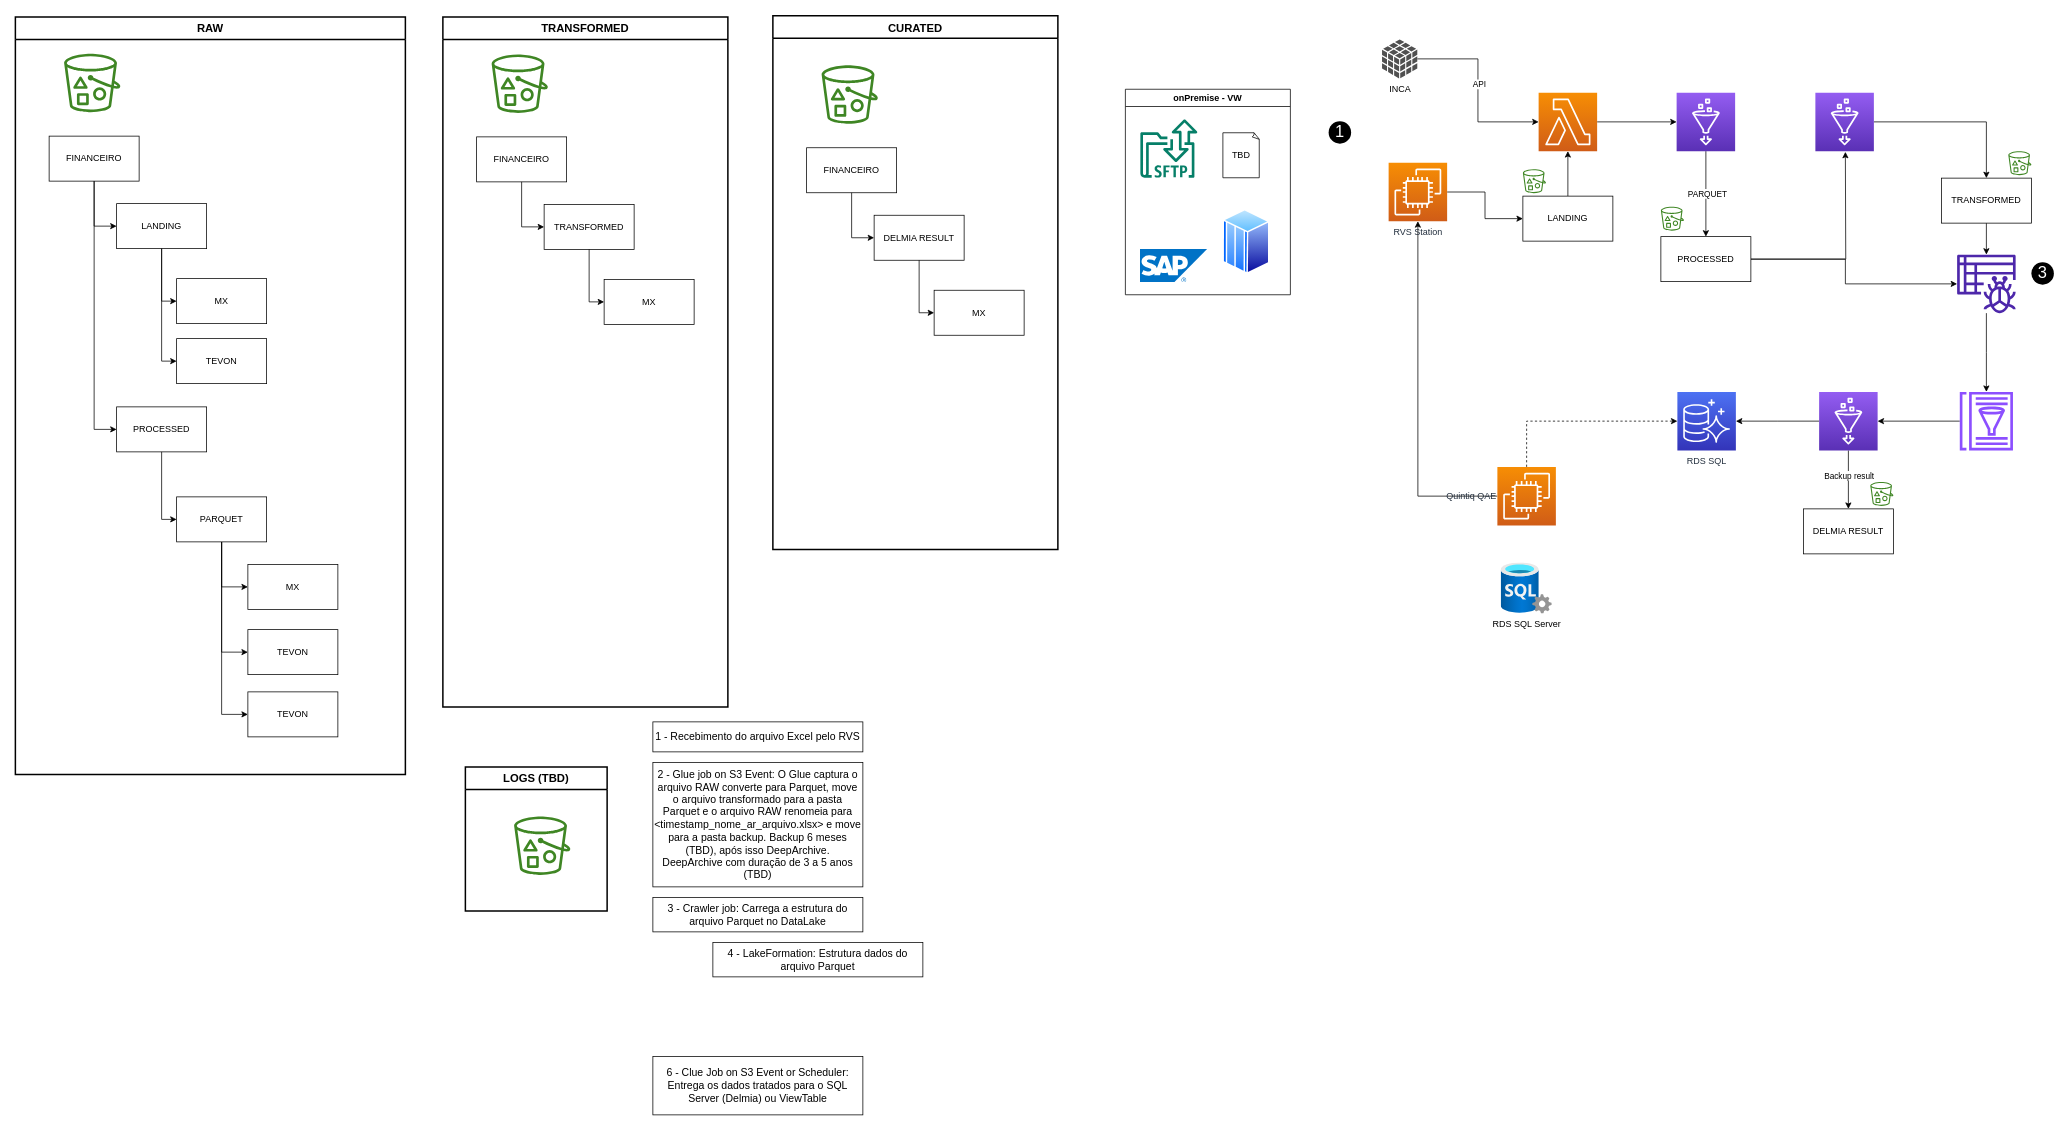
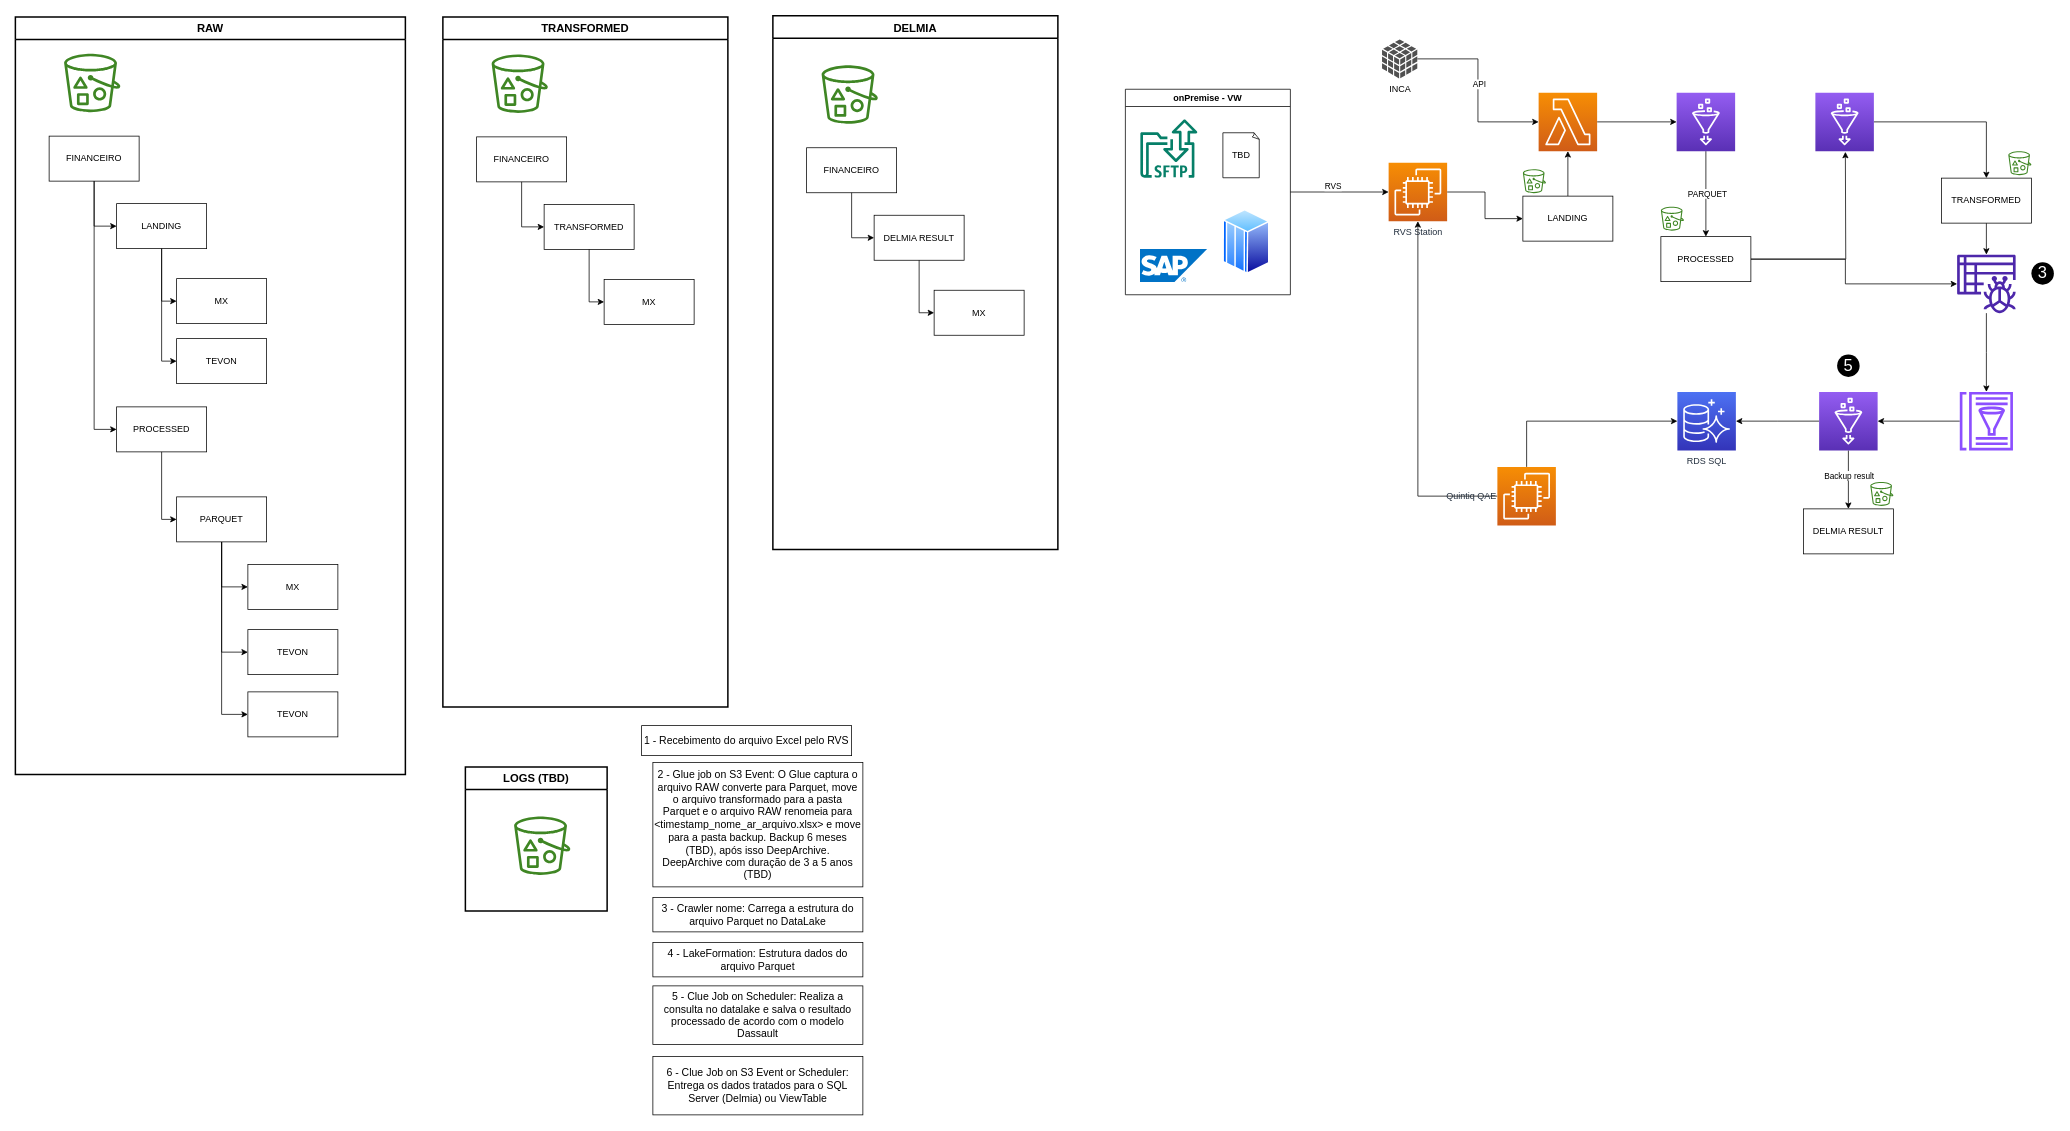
(915, 27) -> (915, 27)
(1340, 132) -> none
none -> (1382, 192)
none -> (1848, 366)
(1576, 421) -> (1576, 421)
(1527, 588) -> none
(758, 737) -> (747, 741)
(758, 915) -> (758, 915)
(818, 960) -> (758, 960)
none -> (758, 1015)
